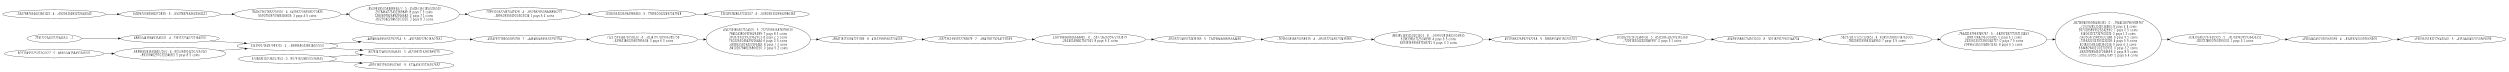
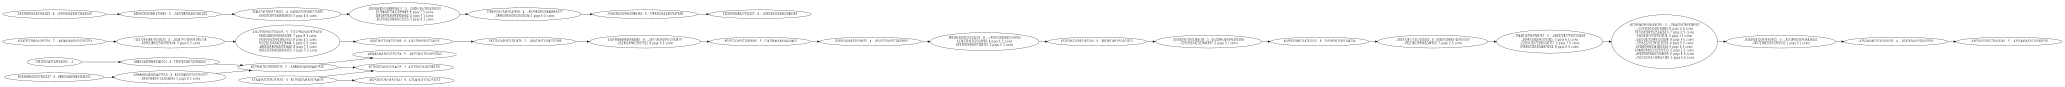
(463, 39) -> none
